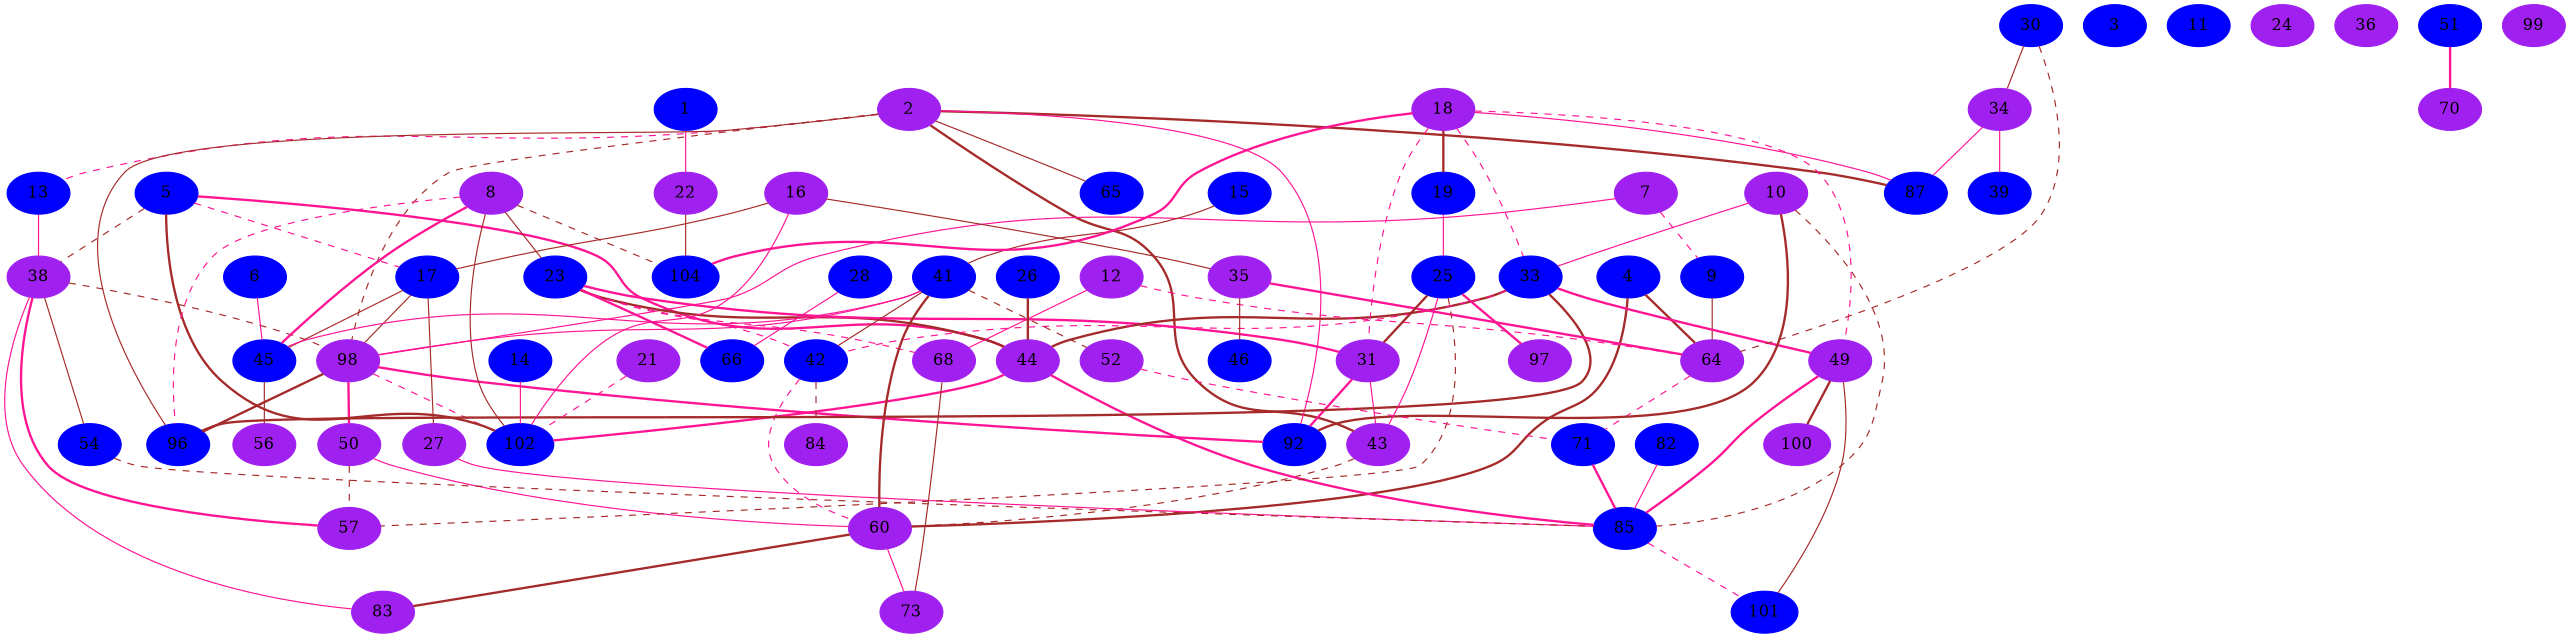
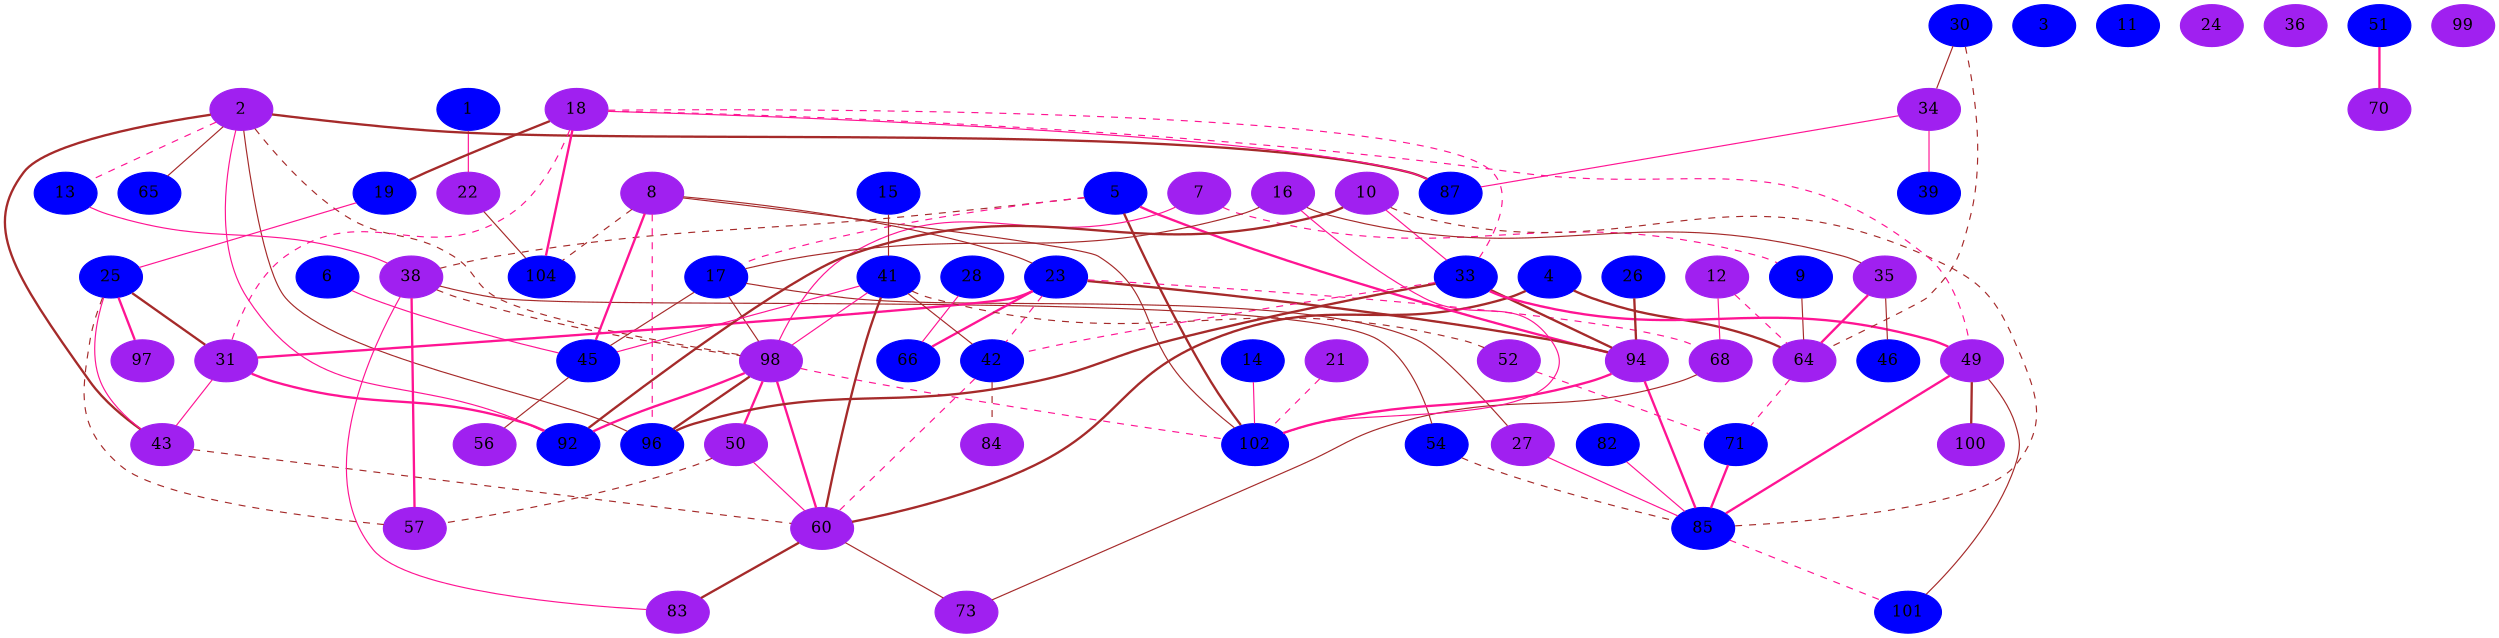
(1028, 361) -> (1637, 361)
none -> (797, 445)
(896, 570) -> (894, 570)
